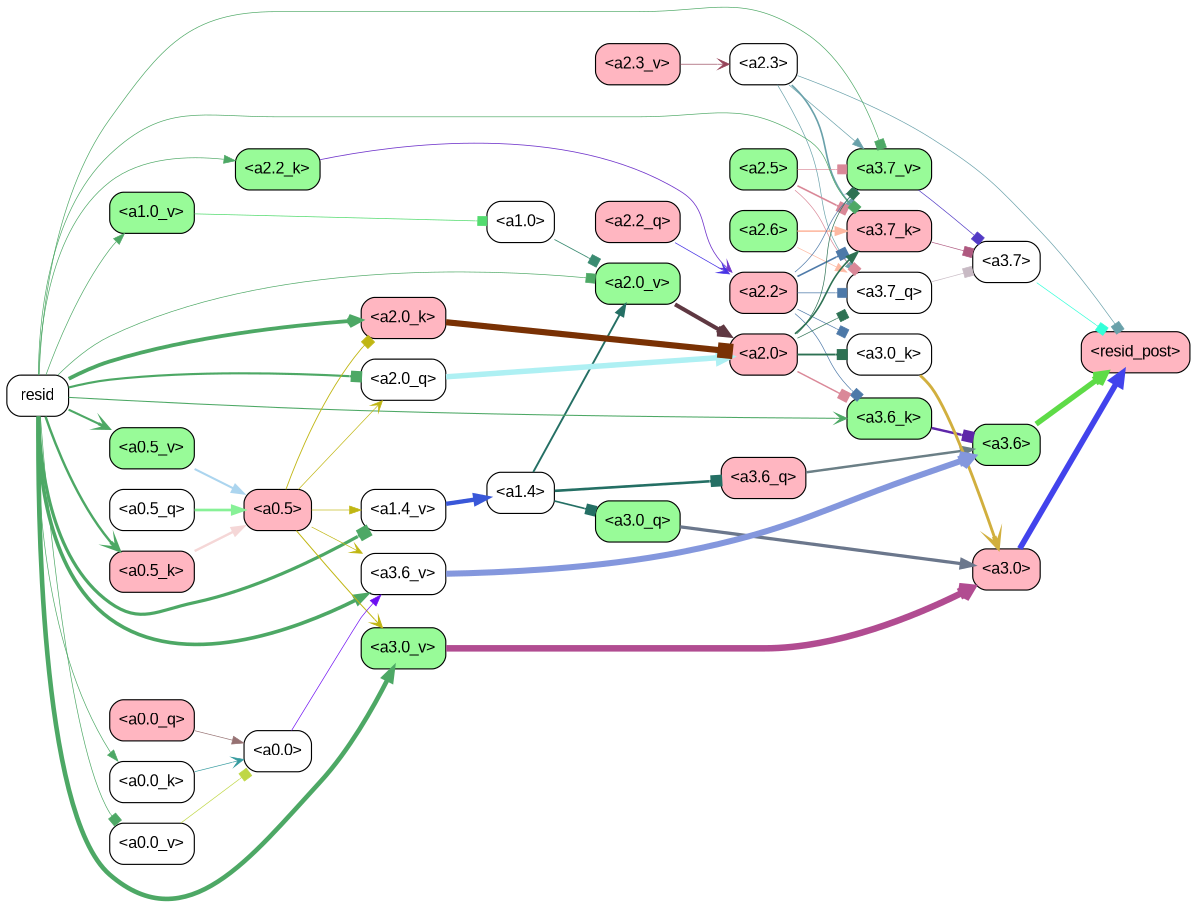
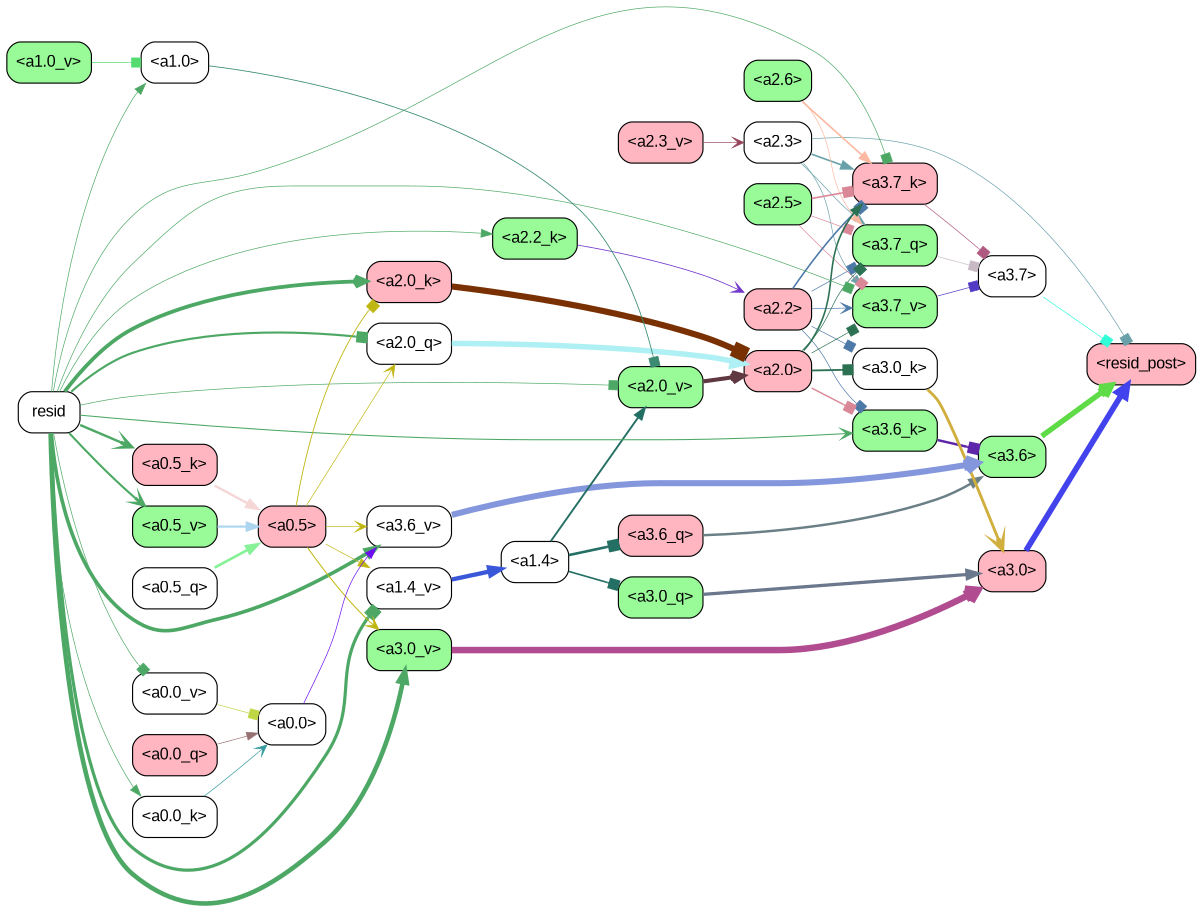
(638, 222) -> none
(889, 293) -> (895, 245)
(76, 305) -> (78, 237)
